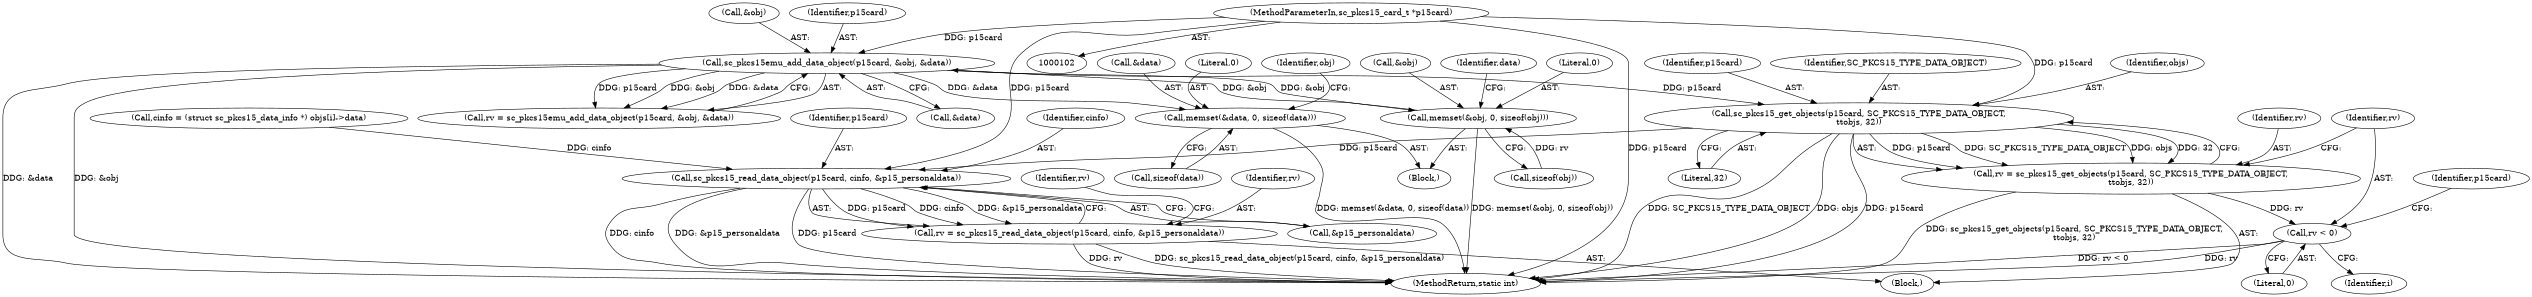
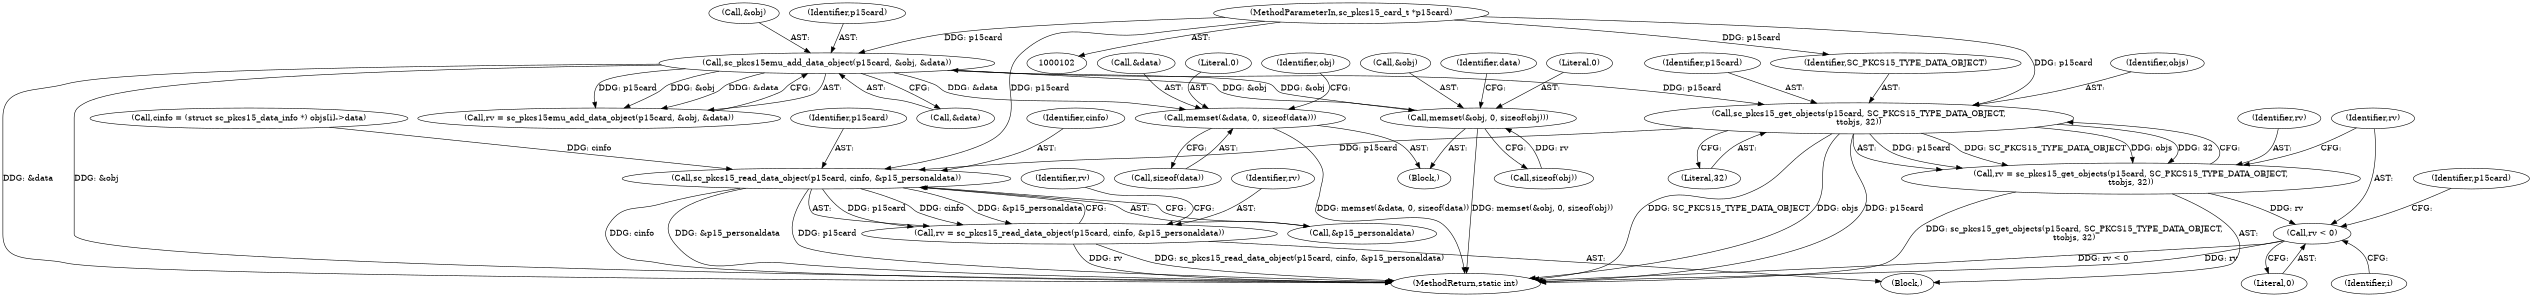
(1628, 103) -> (1639, 34)
(2333, 259) -> (2363, 255)
